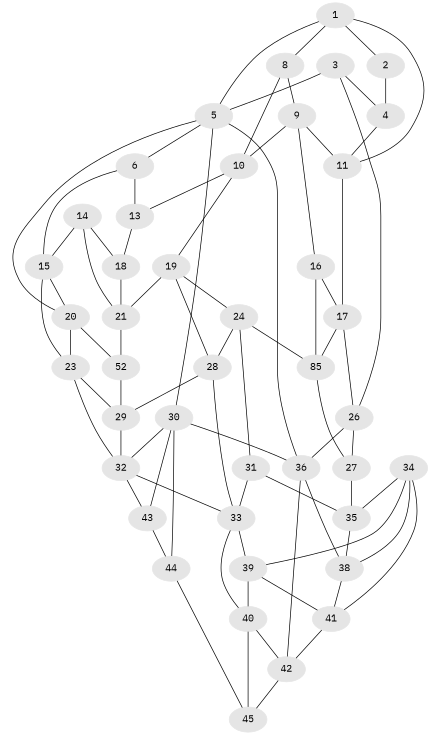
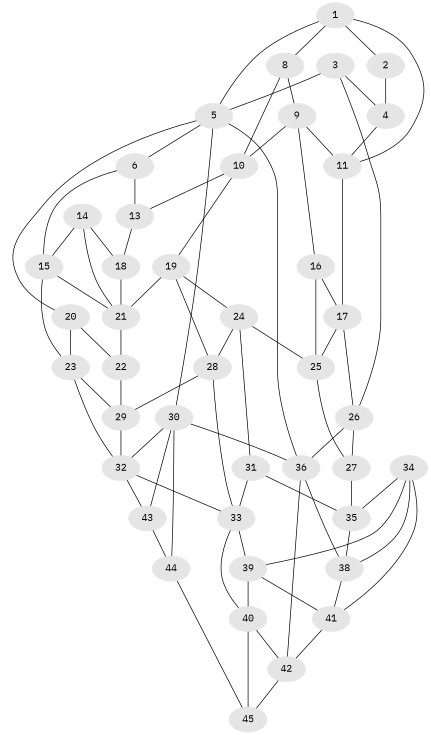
(57, 292) -> (83, 292)
(121, 367) -> (121, 367)
(316, 367) -> (316, 367)
